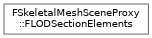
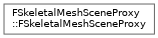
(76, 19) -> (79, 19)
